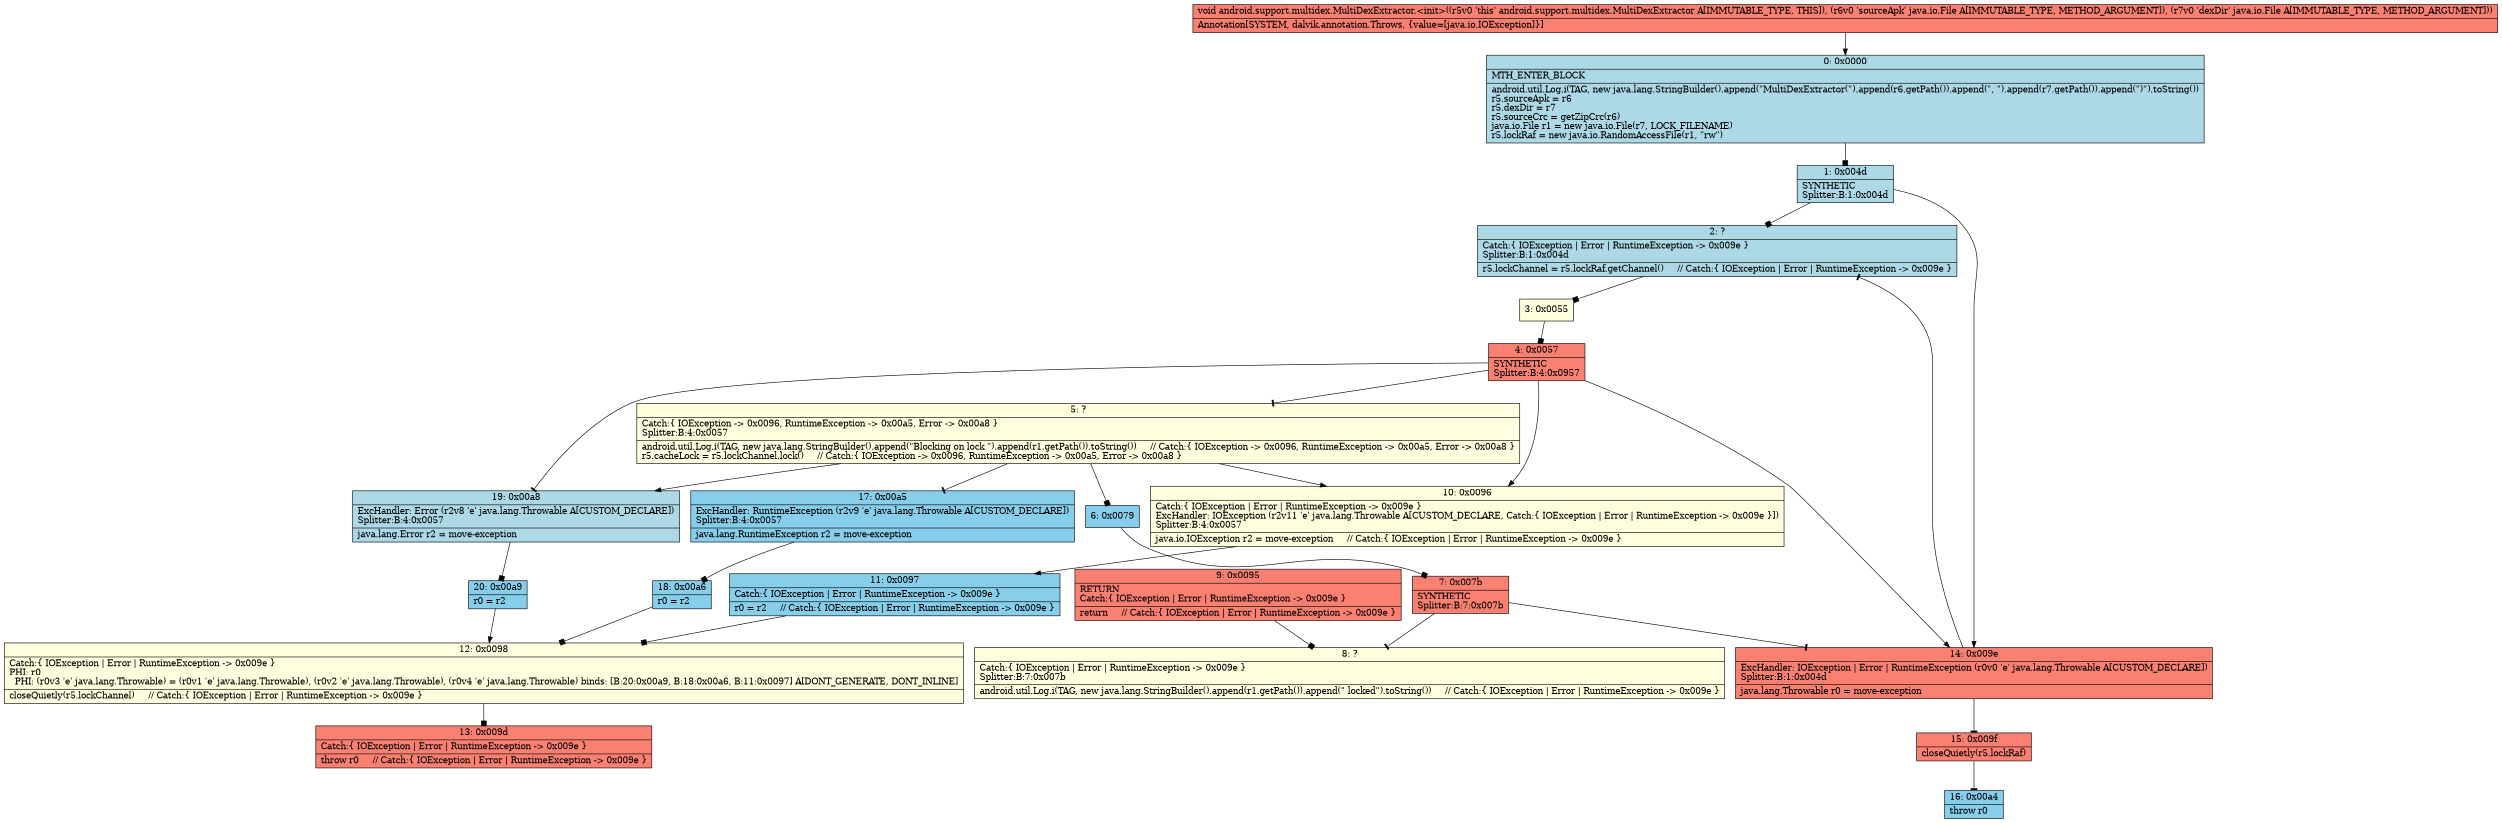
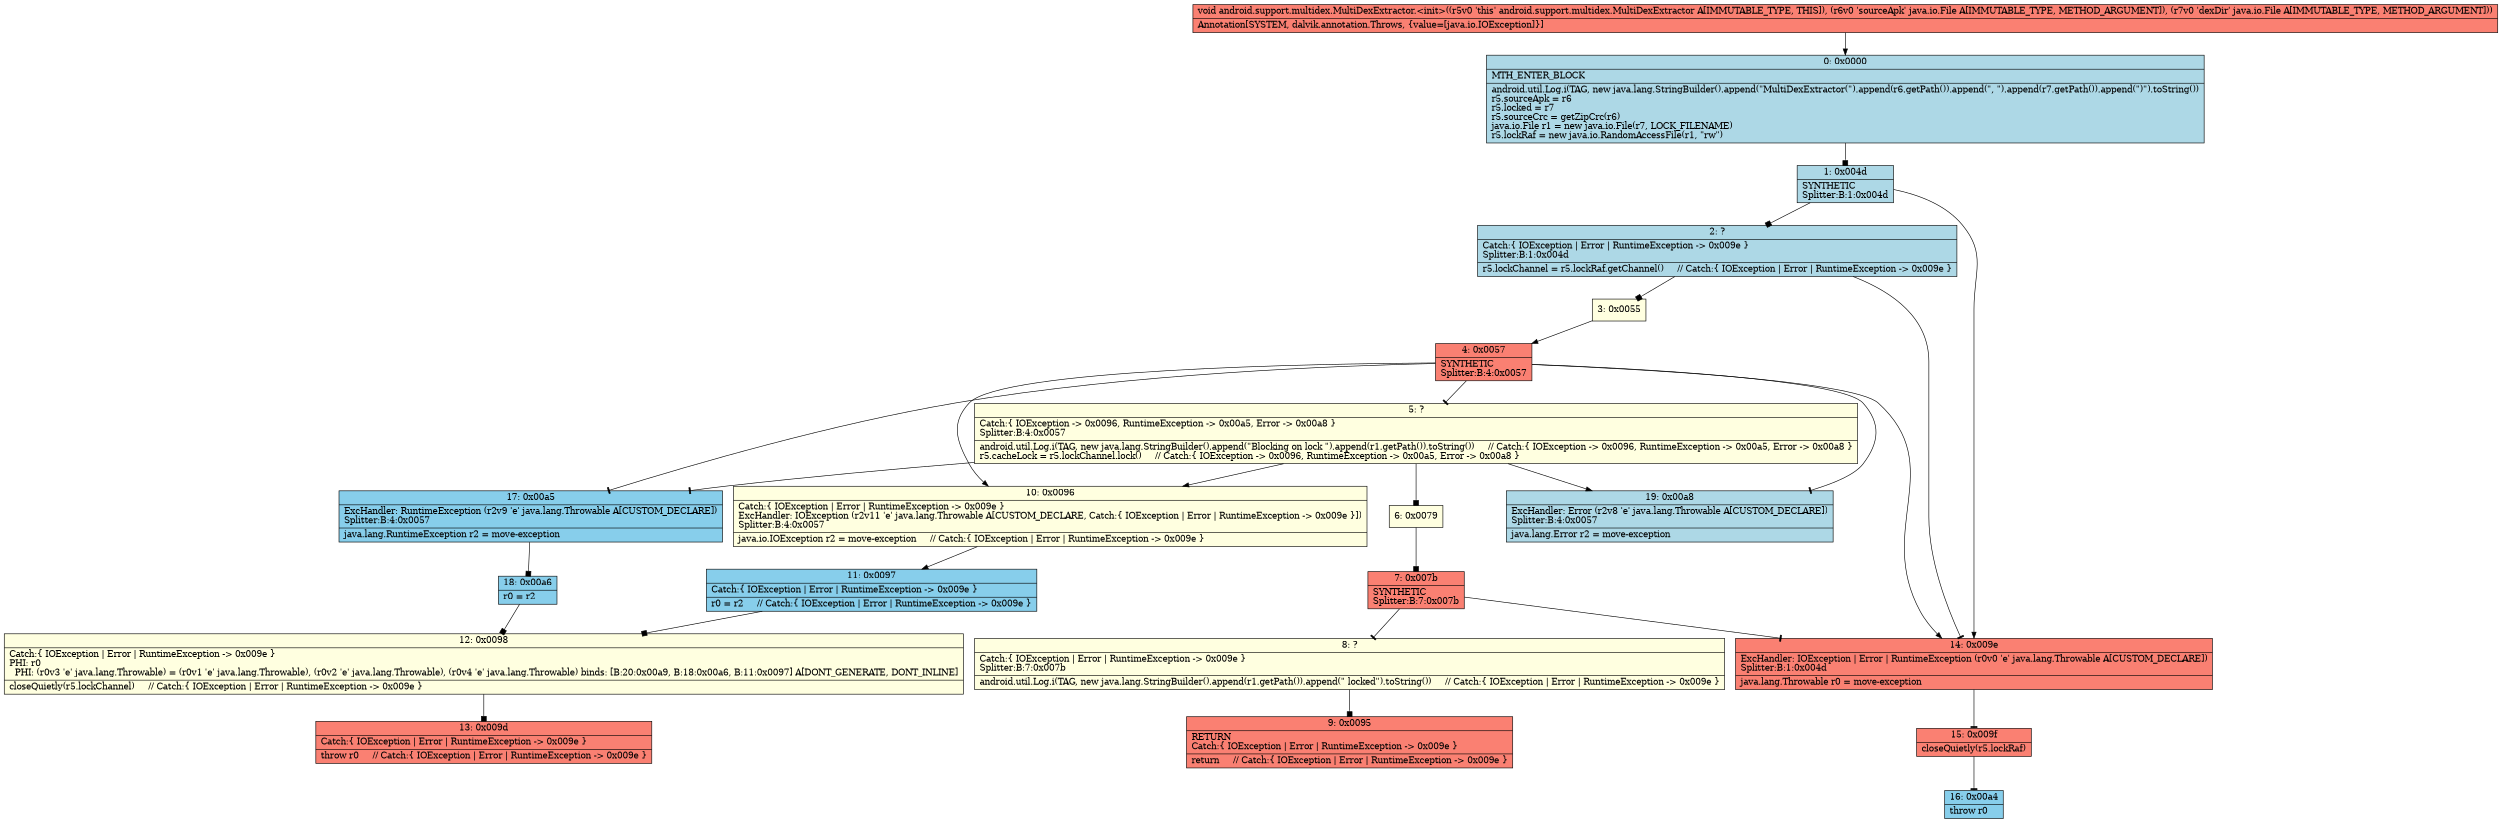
(1524, 108) -> (1523, 108)
(1543, 329) -> (1565, 331)
(1537, 373) -> (1484, 373)
none -> (1018, 394)
(1933, 448) -> (1929, 440)
(1112, 516) -> (1416, 516)
(498, 595) -> none
(1291, 632) -> (1350, 700)
